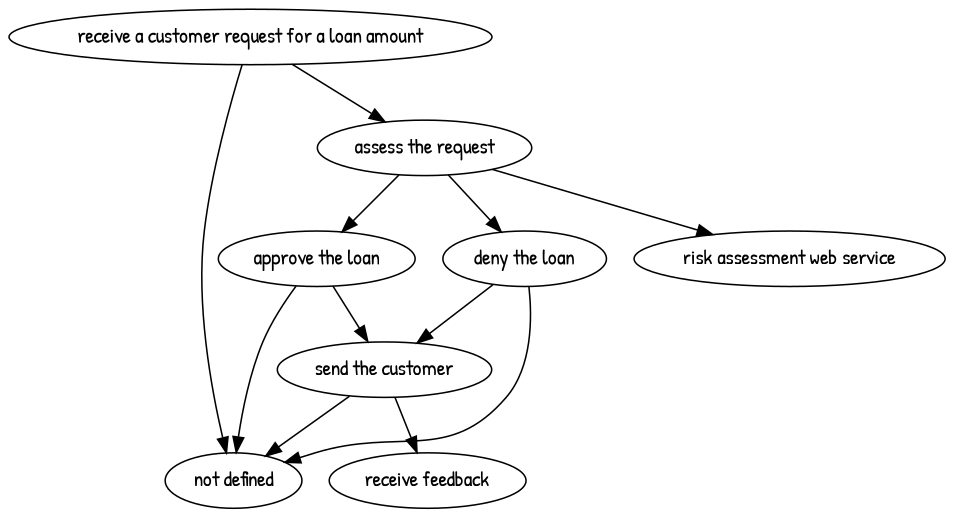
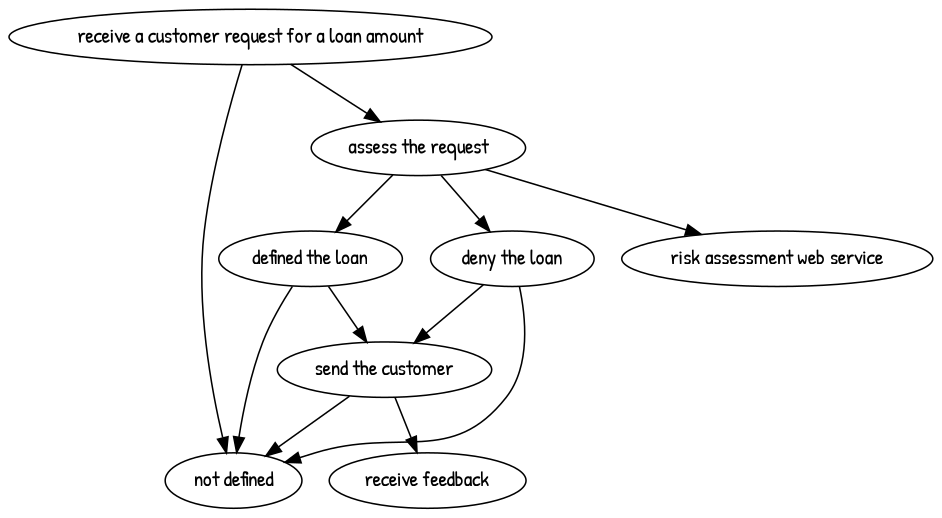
(317, 259) -> (311, 259)
